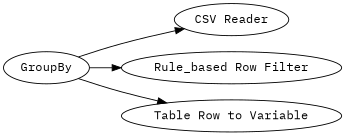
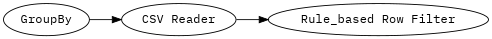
(101, 68) -> (248, 20)
(232, 116) -> none
